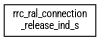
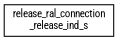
(50, 21) -> (59, 21)
